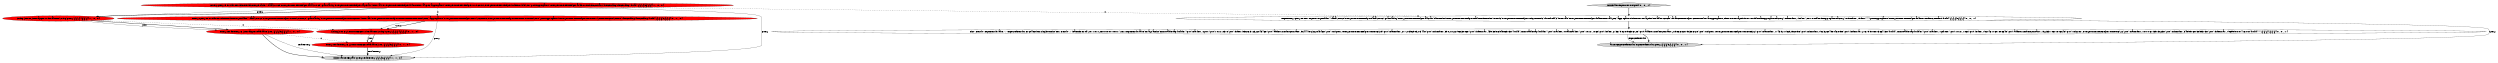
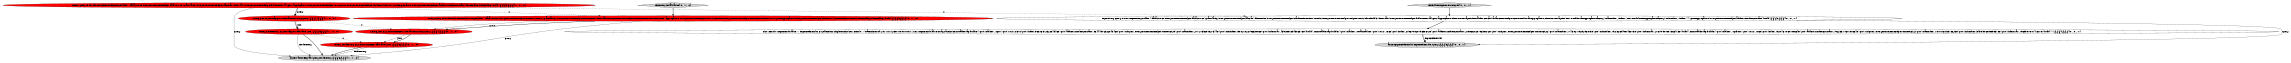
none -> (673, 5)
